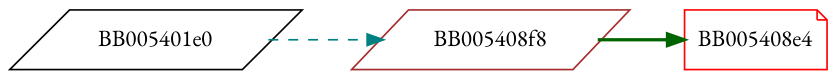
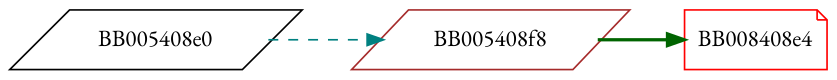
(156, 40) -> (156, 40)
(756, 40) -> (756, 40)
